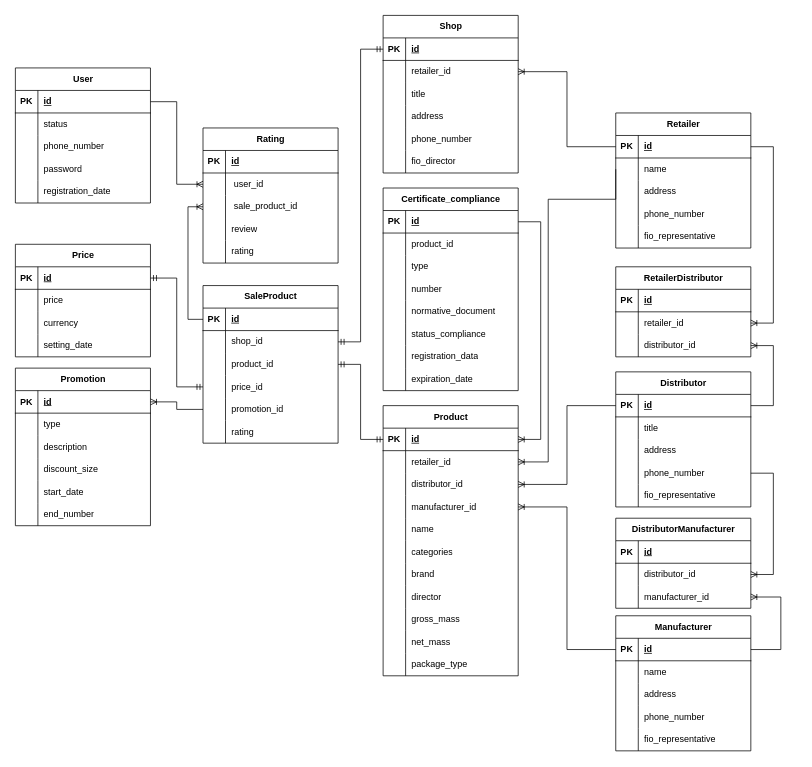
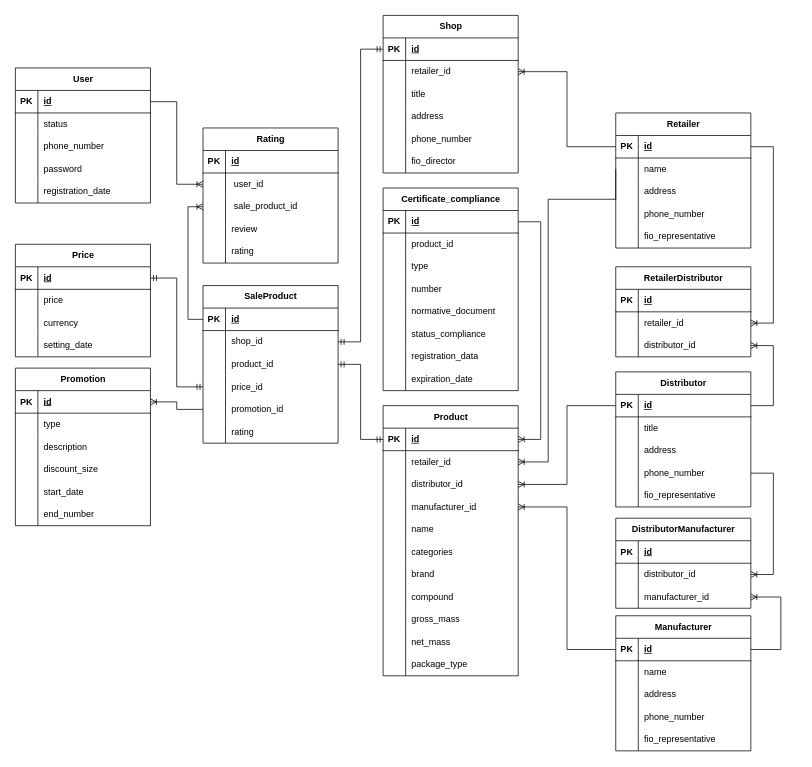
(430, 597) -> (432, 597)
